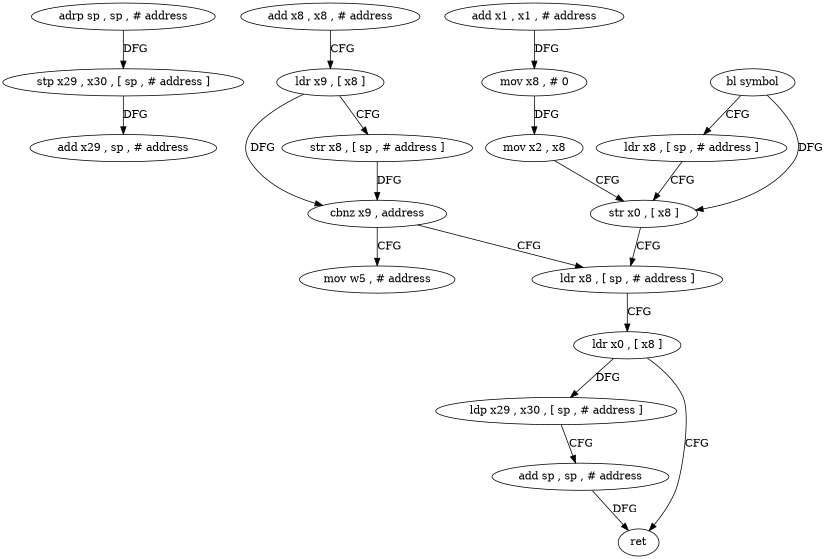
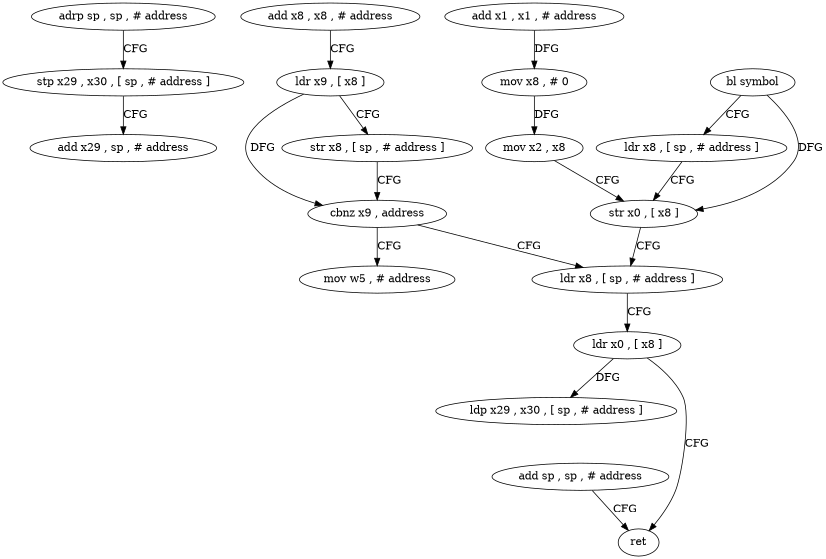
(135, 49) -> (135, 49)
(135, 115) -> (135, 115)
(389, 181) -> (389, 181)
(567, 440) -> none
(625, 510) -> (625, 510)
